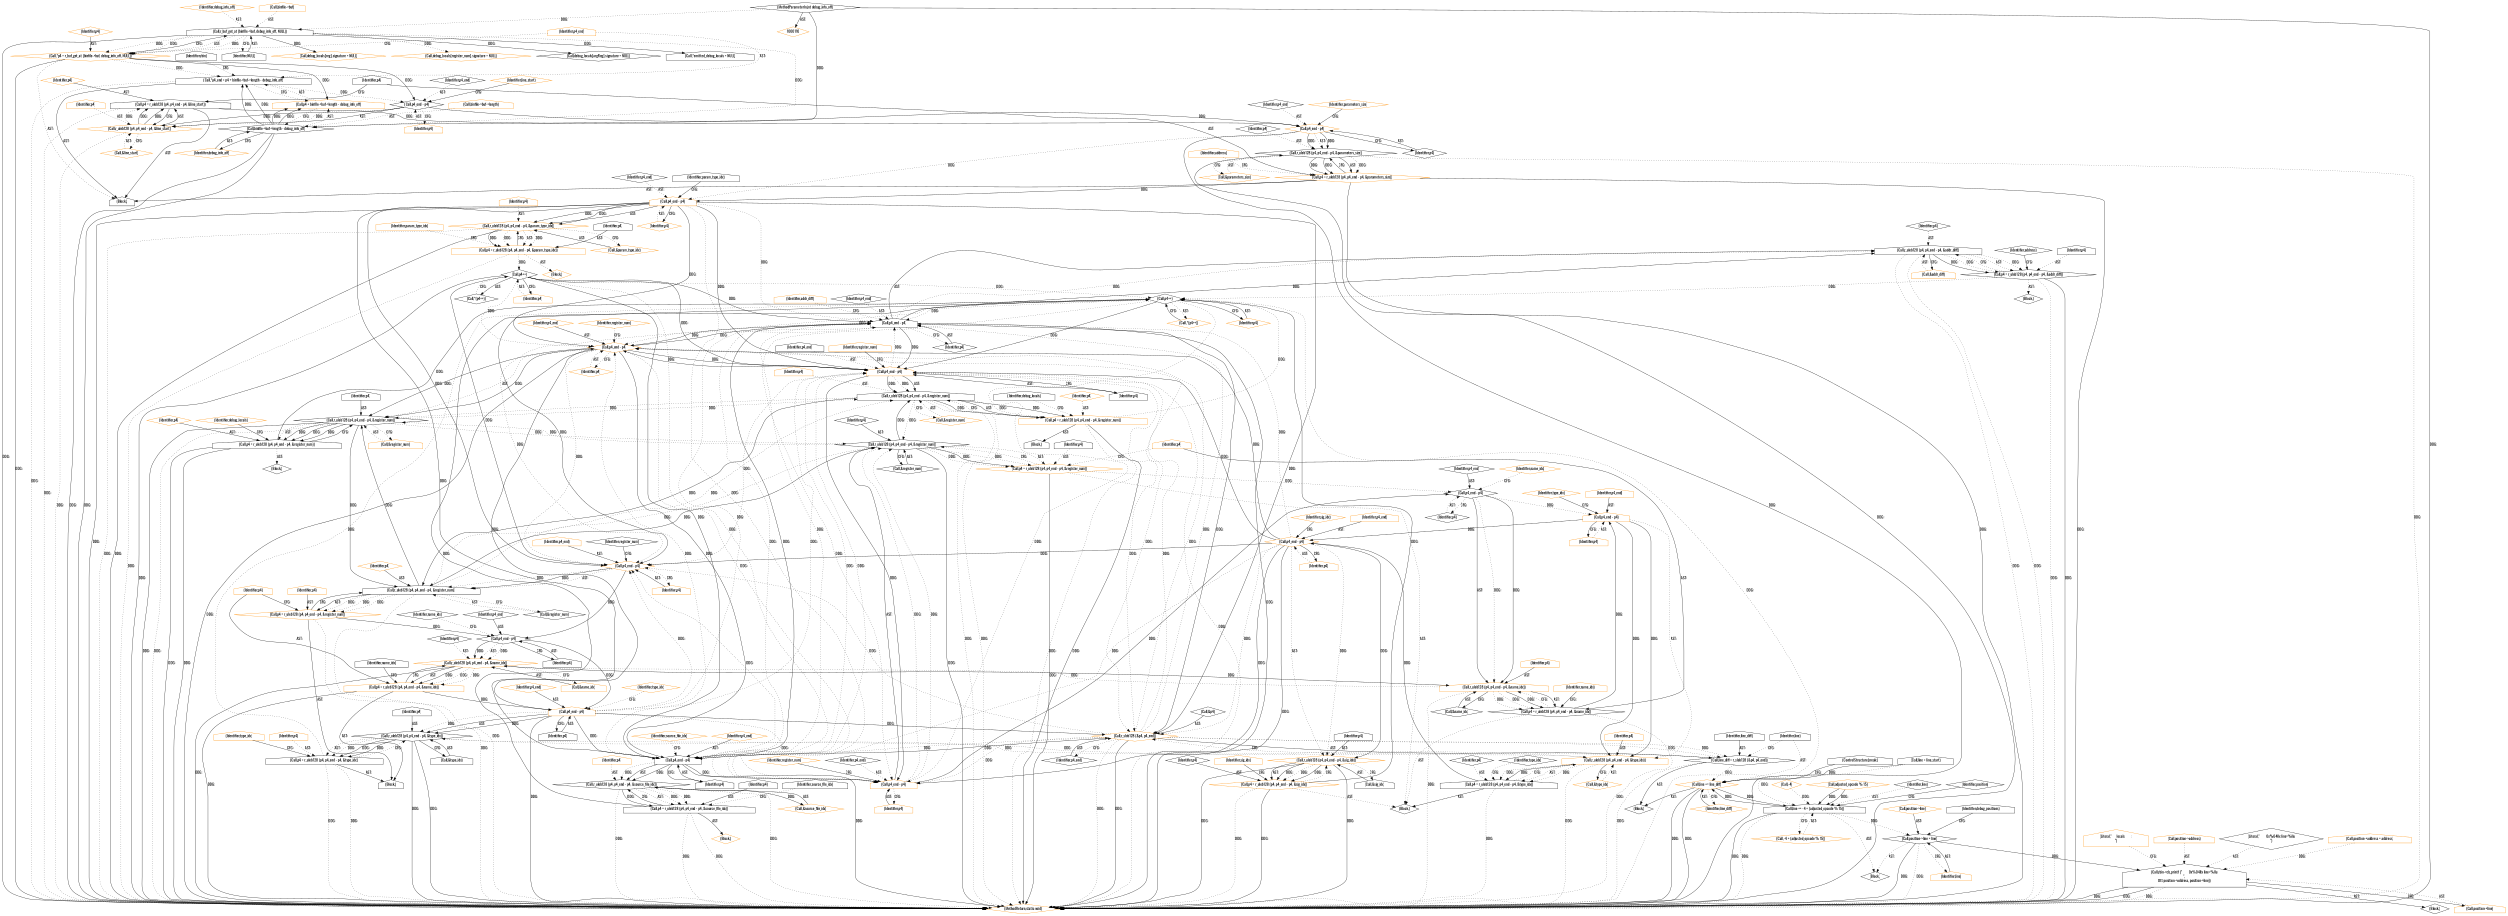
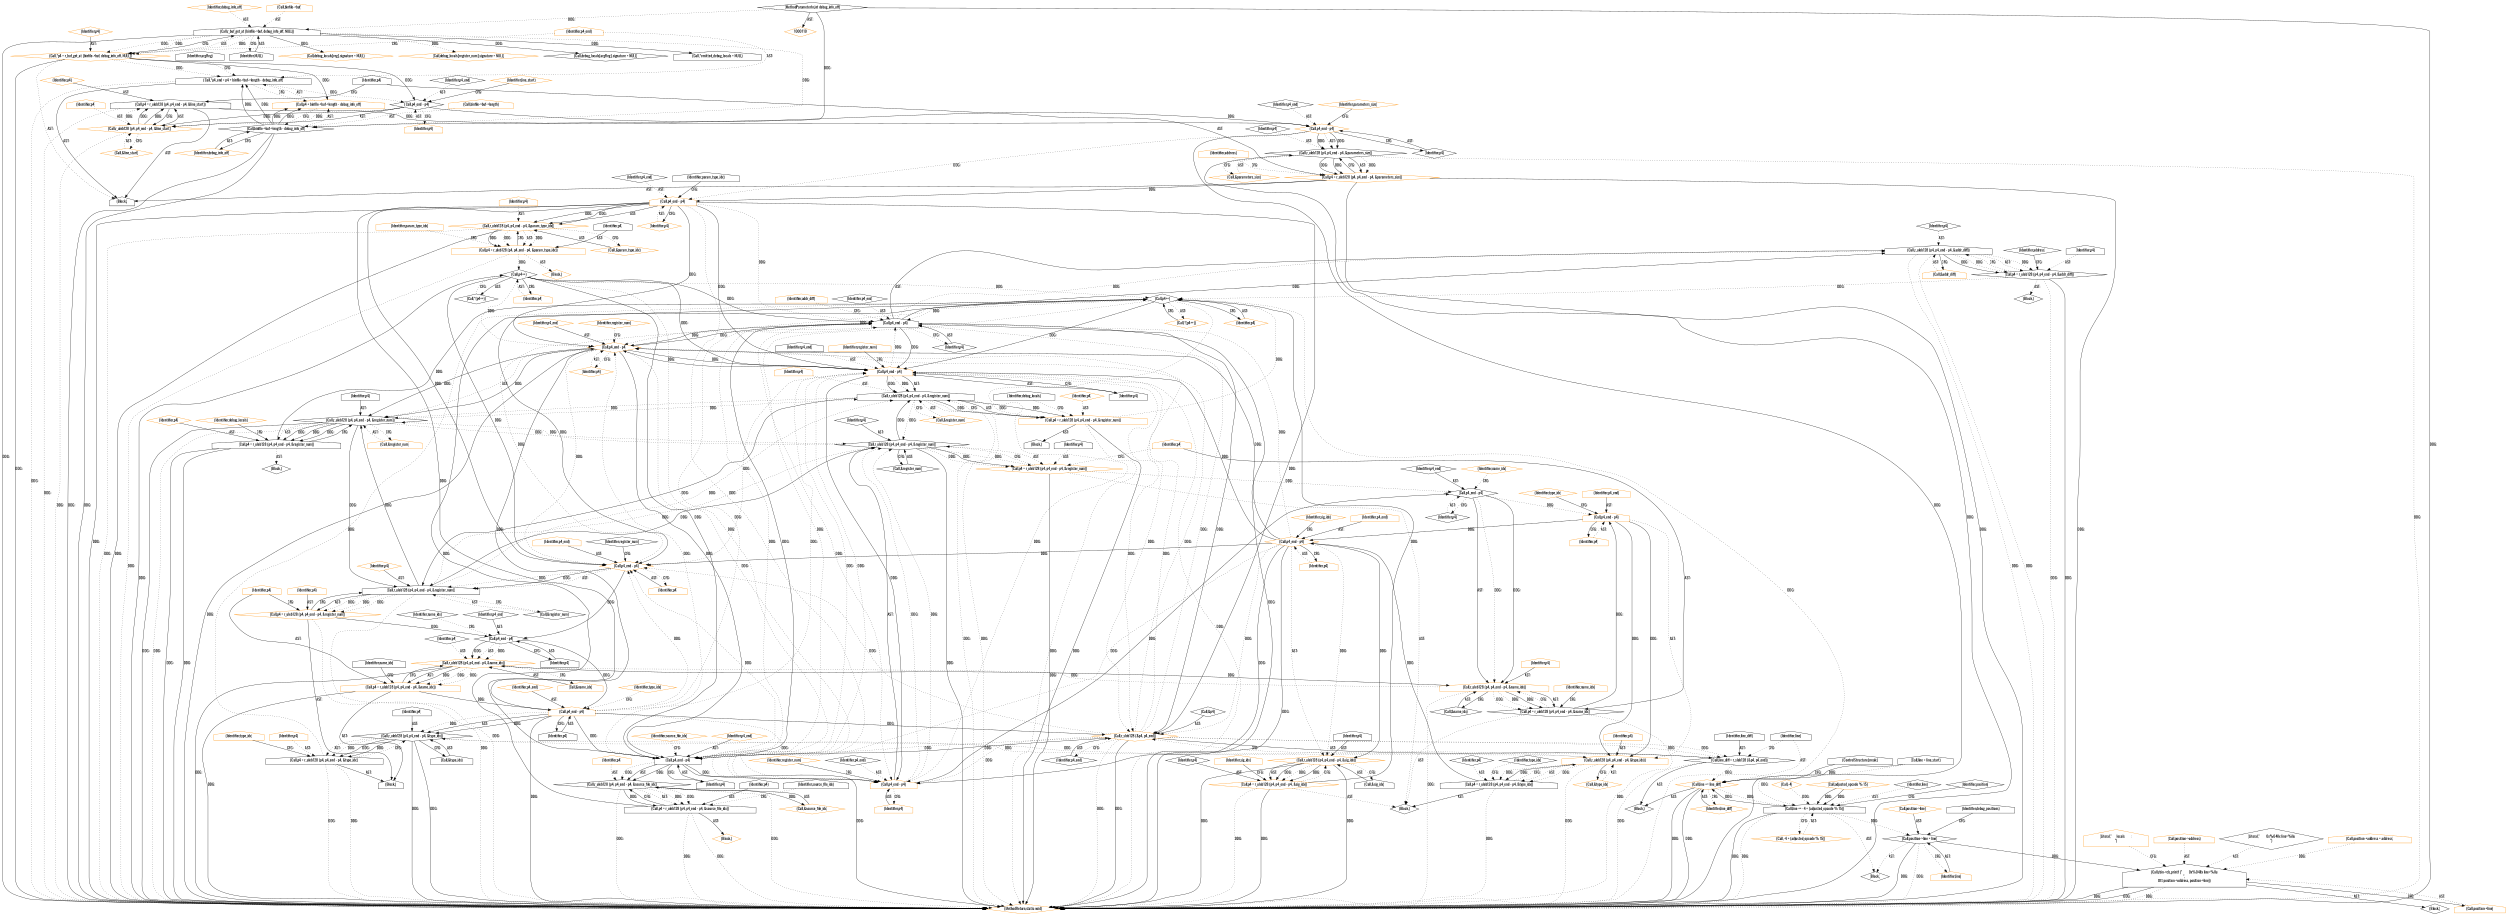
(196, 56) -> (200, 56)
(1749, 799) -> (1749, 799)
